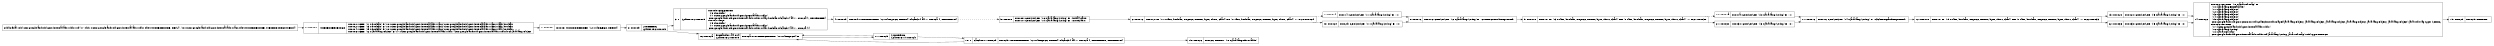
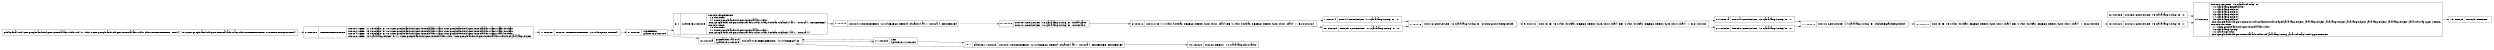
(2103, 23) -> none
(898, 35) -> (894, 40)
